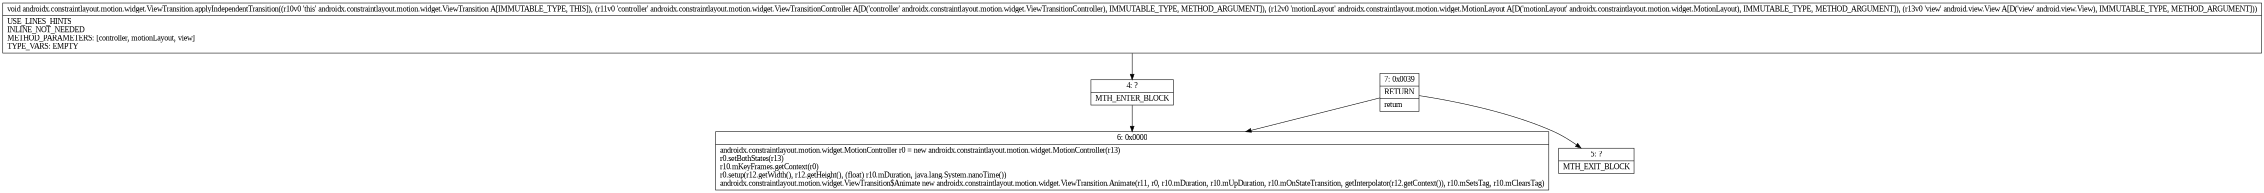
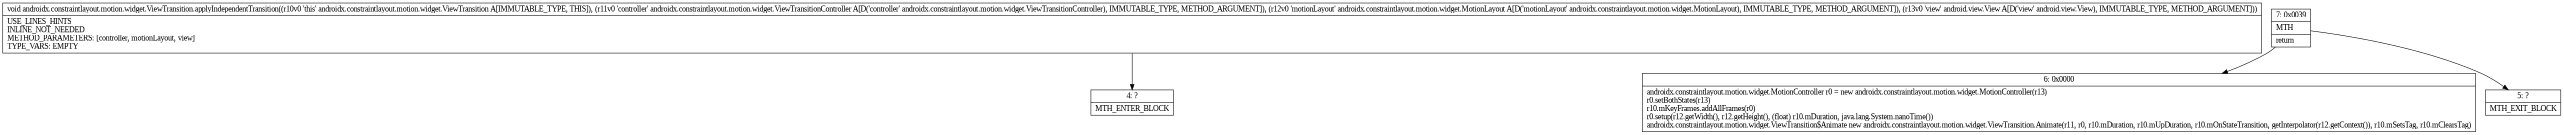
(1399, 92) -> (2284, 28)
(1132, 116) -> none
(769, 167) -> (1701, 109)
